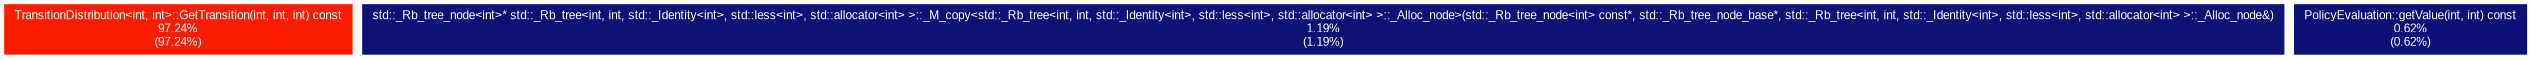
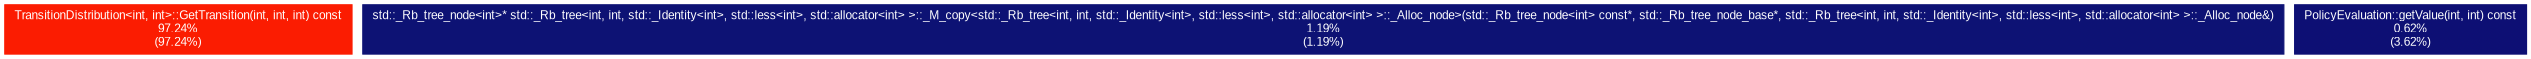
(2411, 29) -> (2411, 29)
